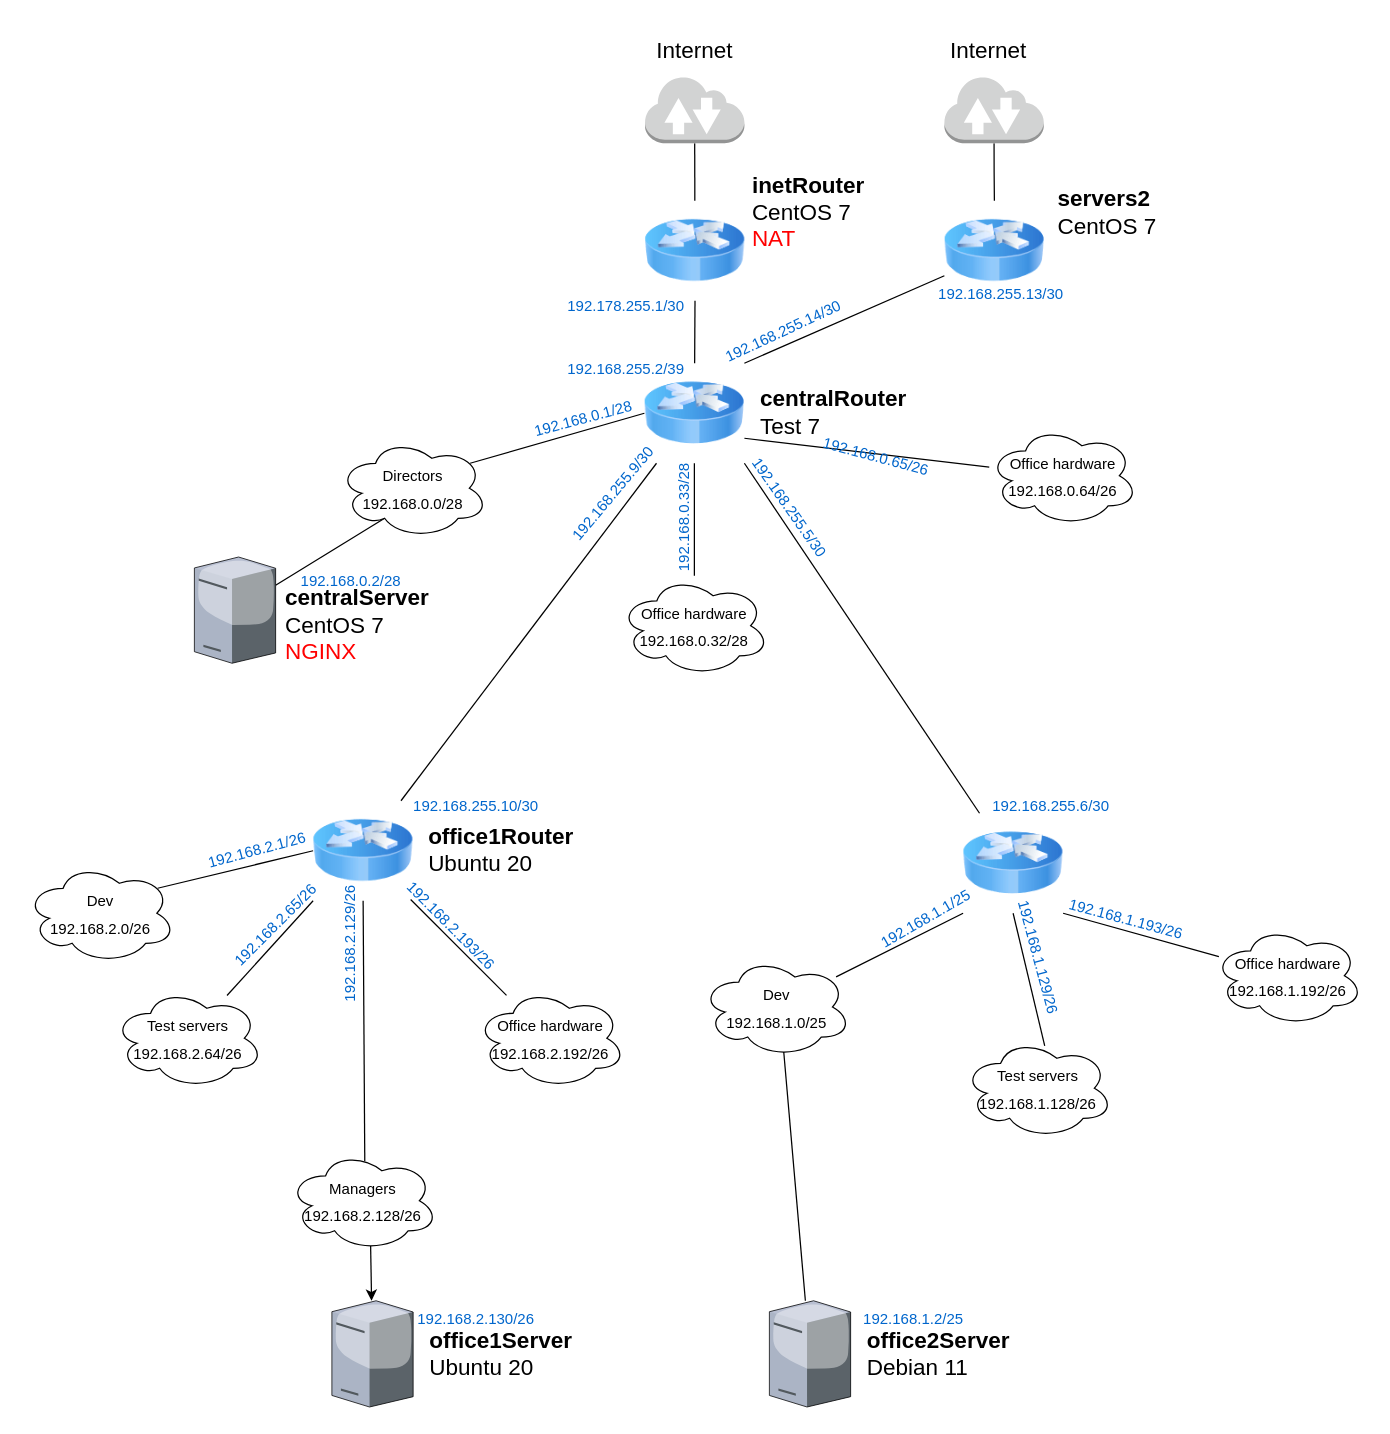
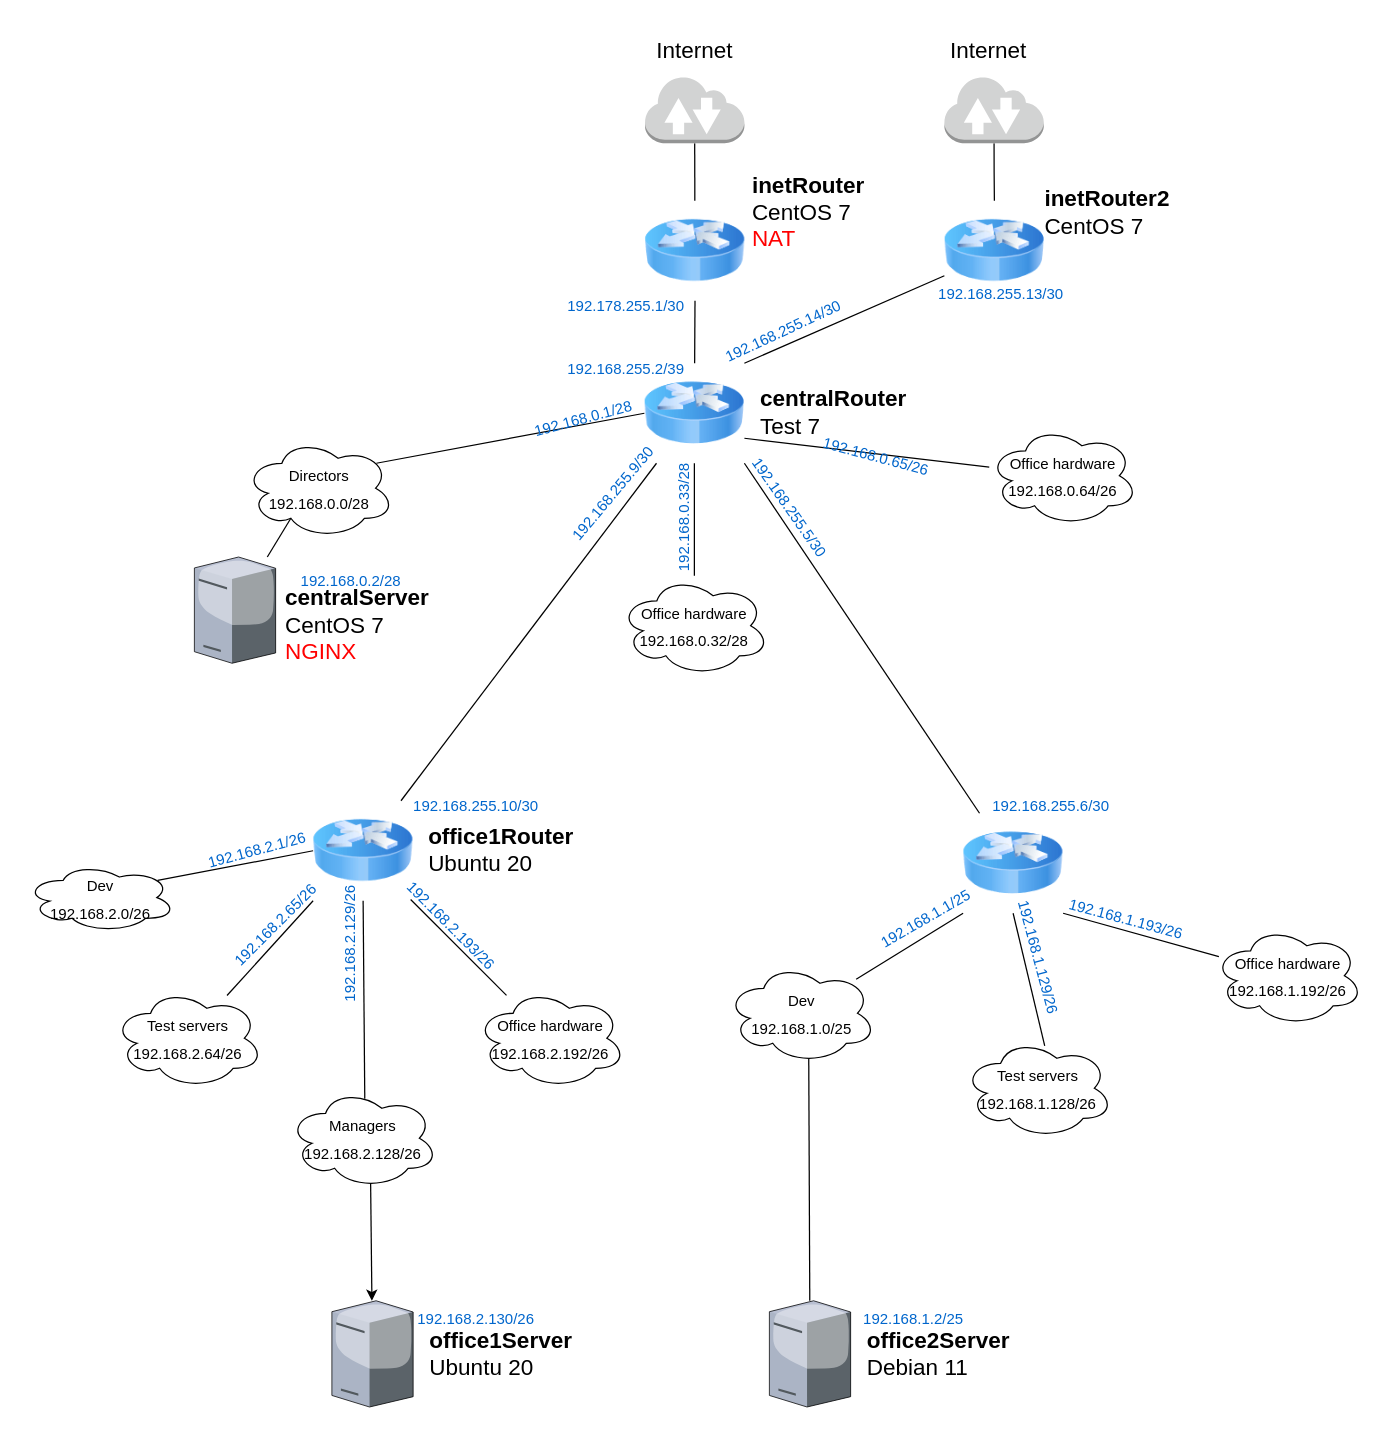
(1108, 213) -> (1108, 213)
(413, 488) -> (319, 488)
(101, 913) -> (101, 898)
(776, 1007) -> (801, 1013)
(363, 1201) -> (363, 1138)
